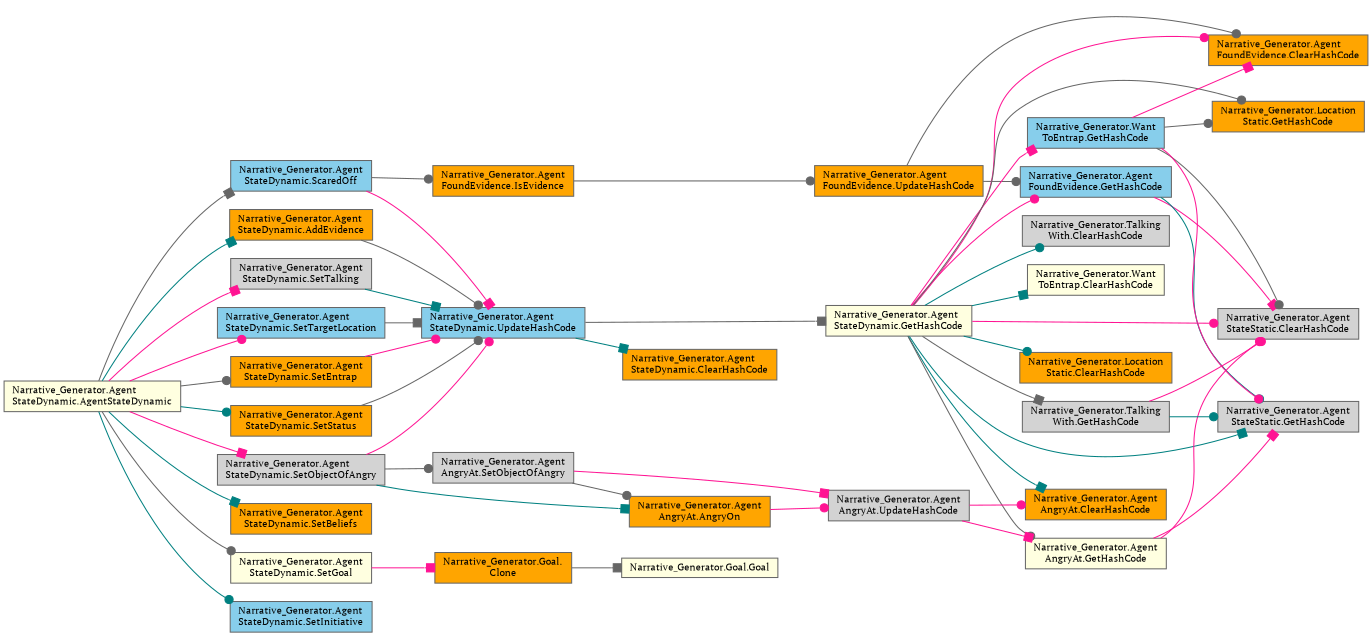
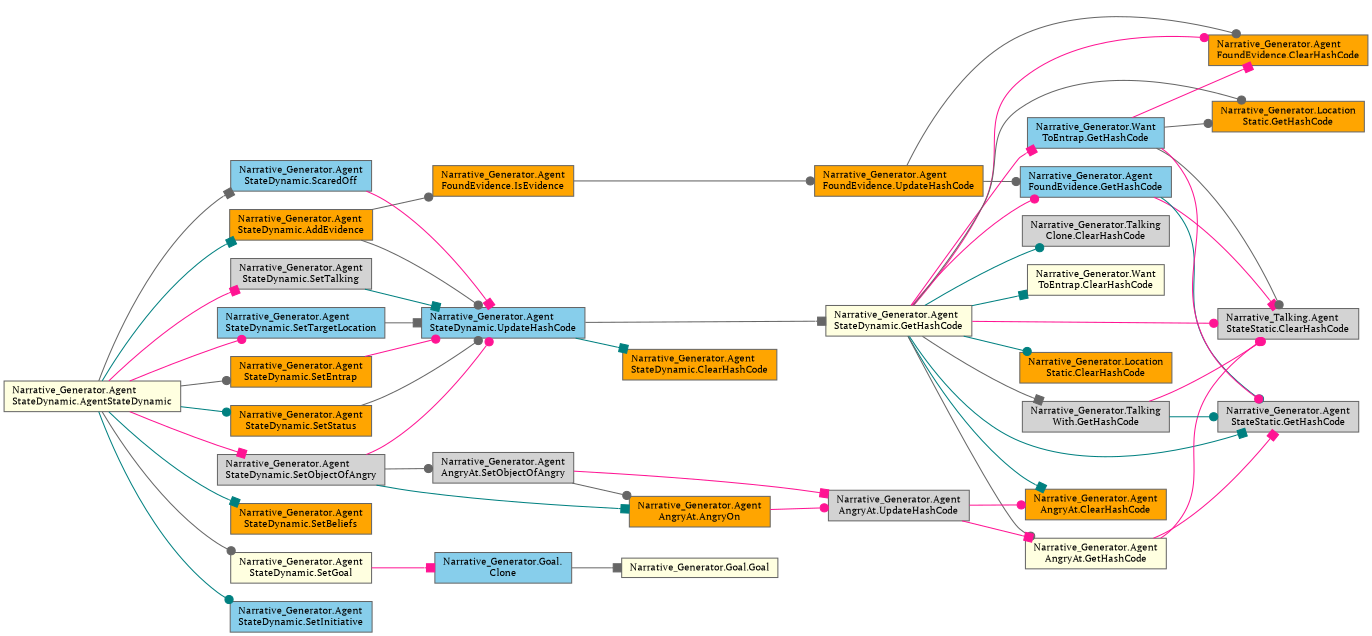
(398, 178) -> (401, 203)
(1096, 231) -> (1096, 231)
(1288, 324) -> (1288, 324)
(503, 568) -> (503, 568)
